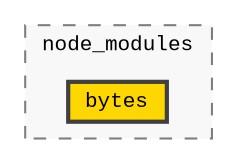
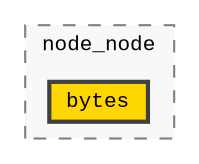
(119, 45) -> (100, 45)
